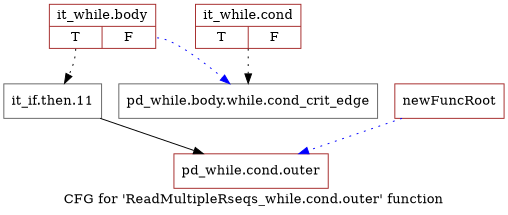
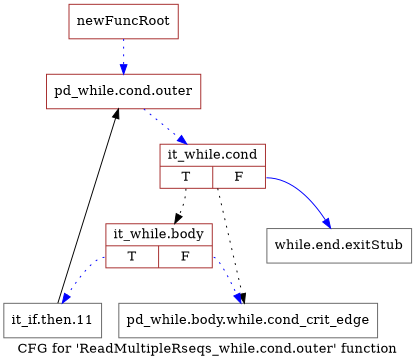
(74, 62) -> (83, 273)
none -> (162, 123)
none -> (184, 202)
none -> (339, 246)
